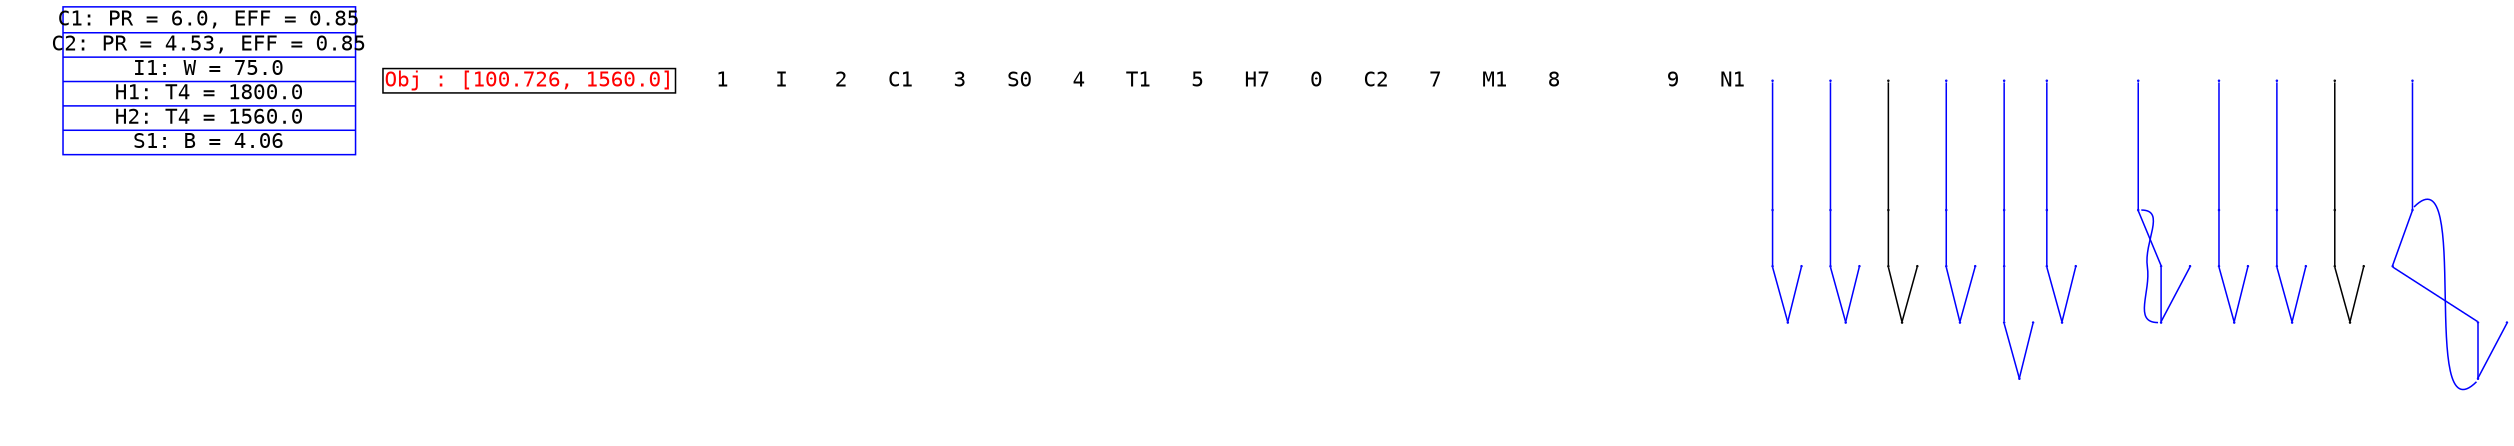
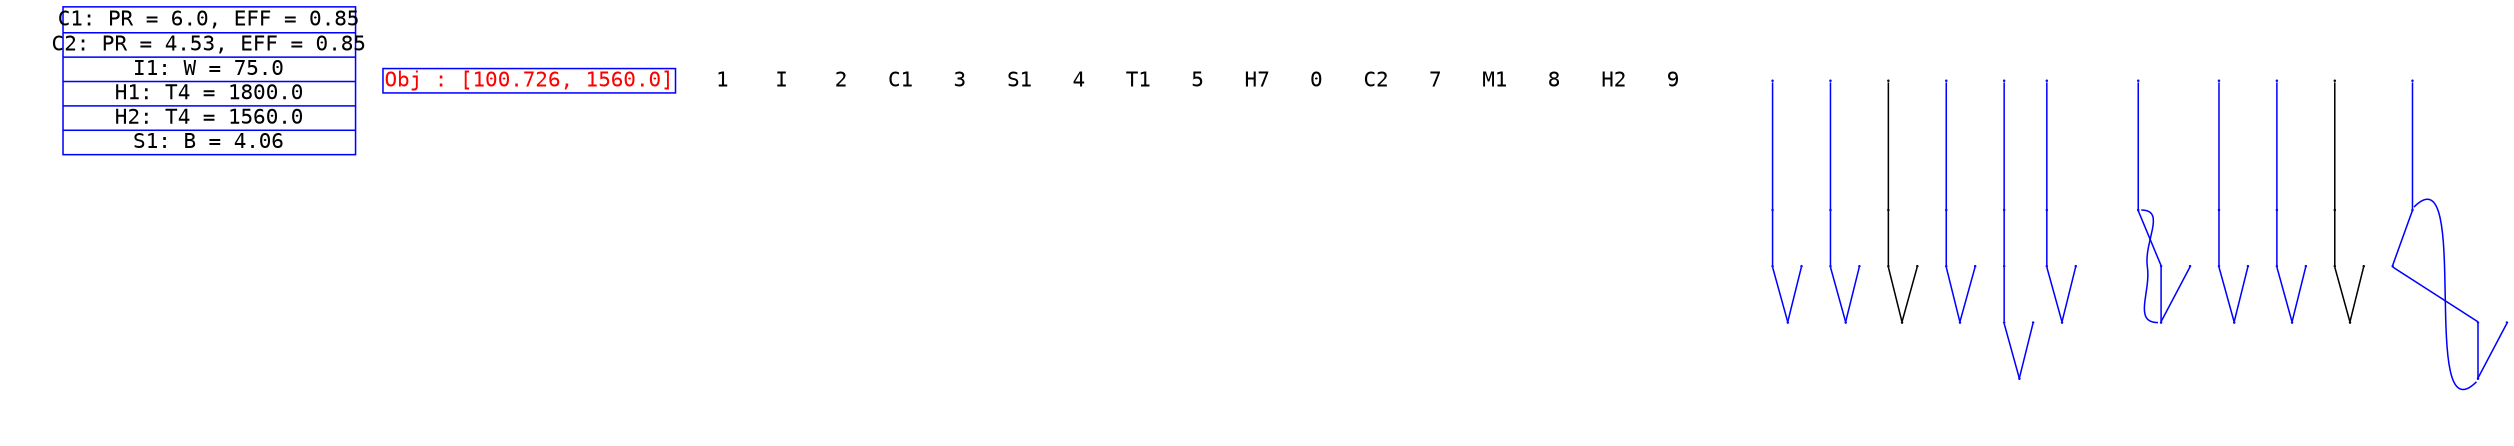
(529, 81) -> (529, 81)
(1020, 81) -> (1020, 81)
none -> (1614, 81)
(1733, 81) -> none
